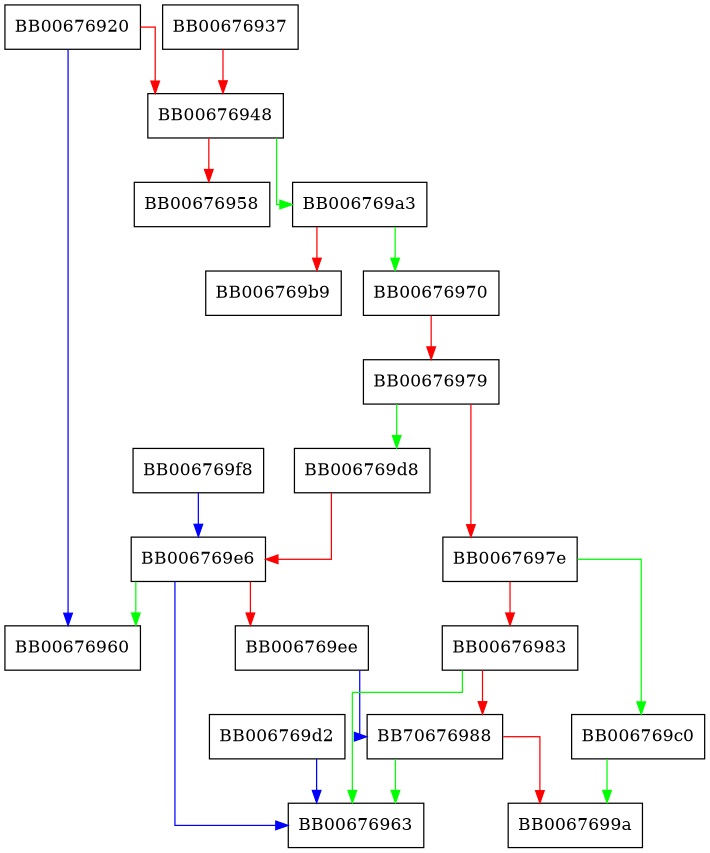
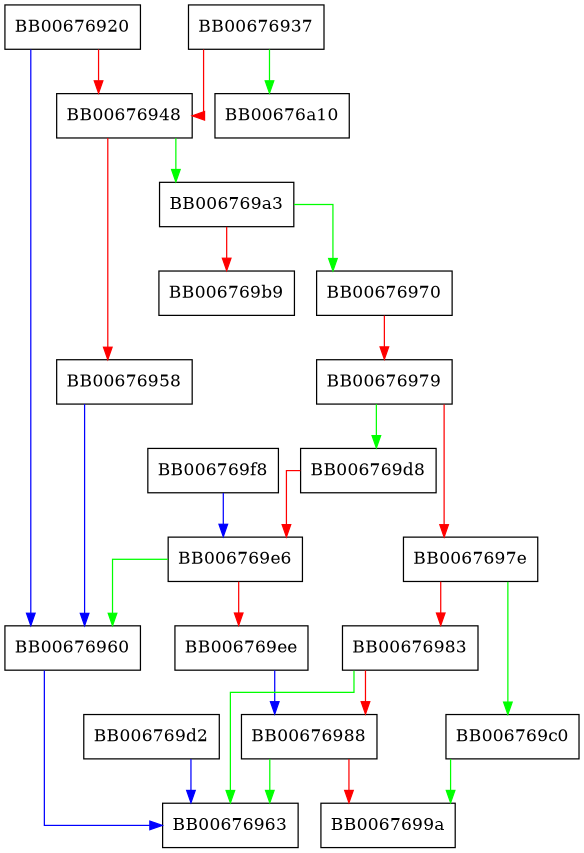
none -> (282, 116)
none -> (85, 509)
(435, 737) -> (309, 737)
(175, 754) -> (44, 801)
